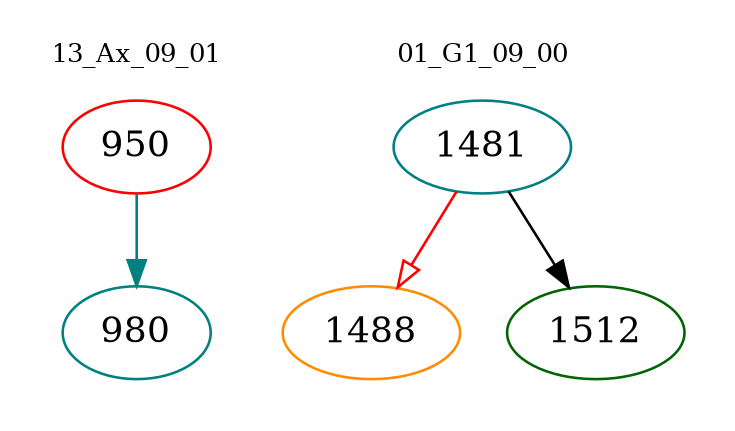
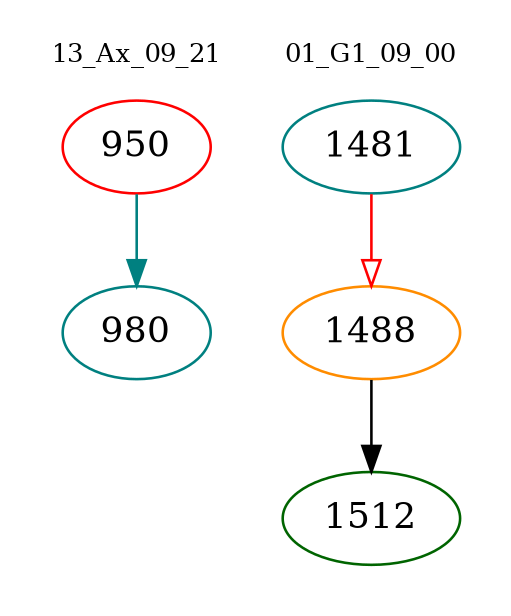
(137, 55) -> (137, 55)
(532, 228) -> (371, 413)
